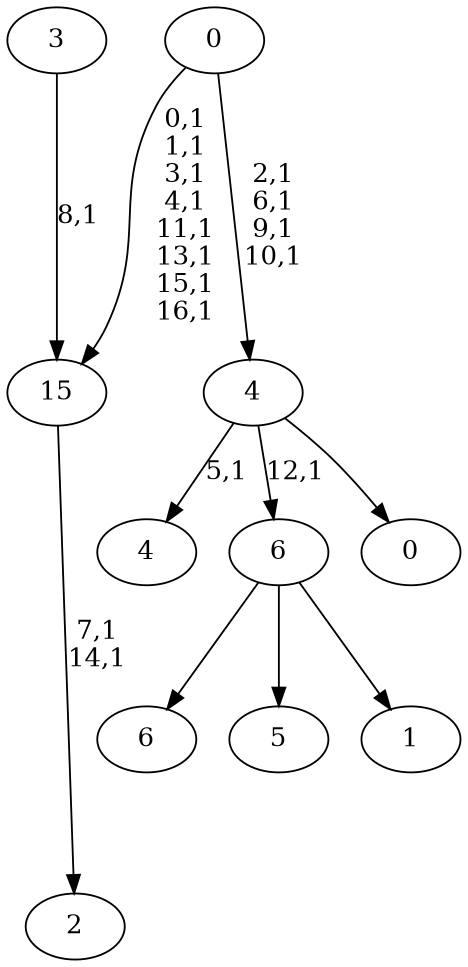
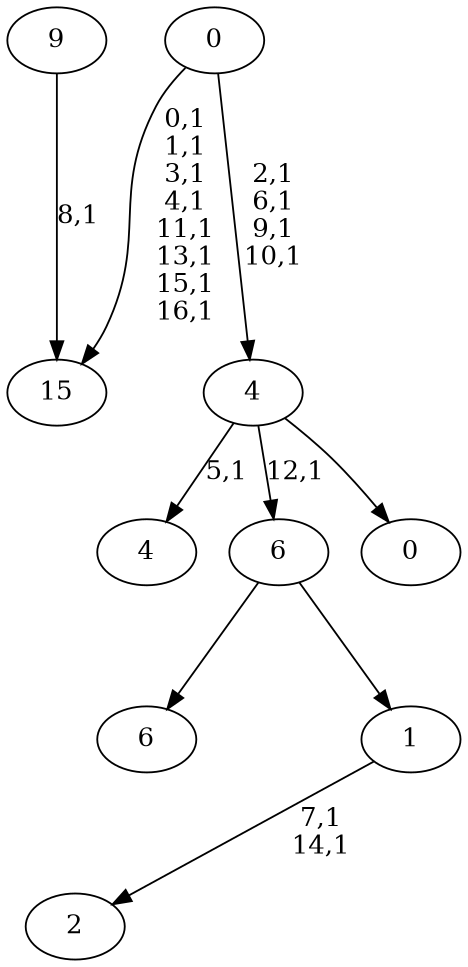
(57, 40) -> (57, 40)
(66, 650) -> (251, 828)
(279, 739) -> none
